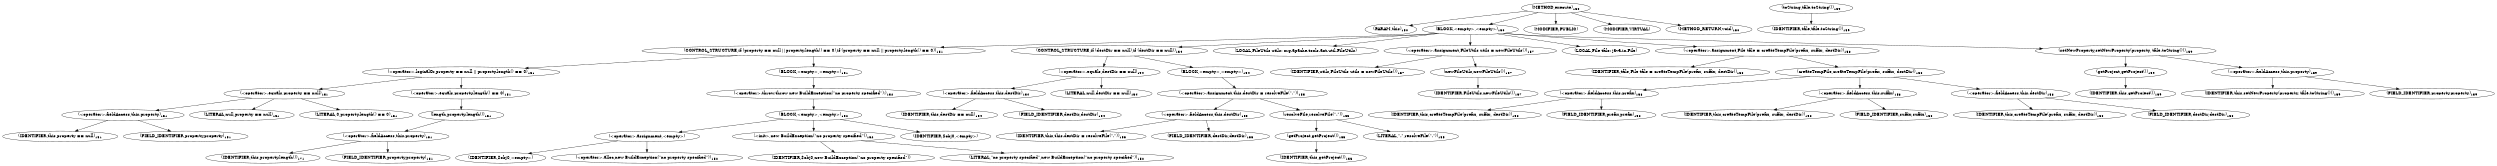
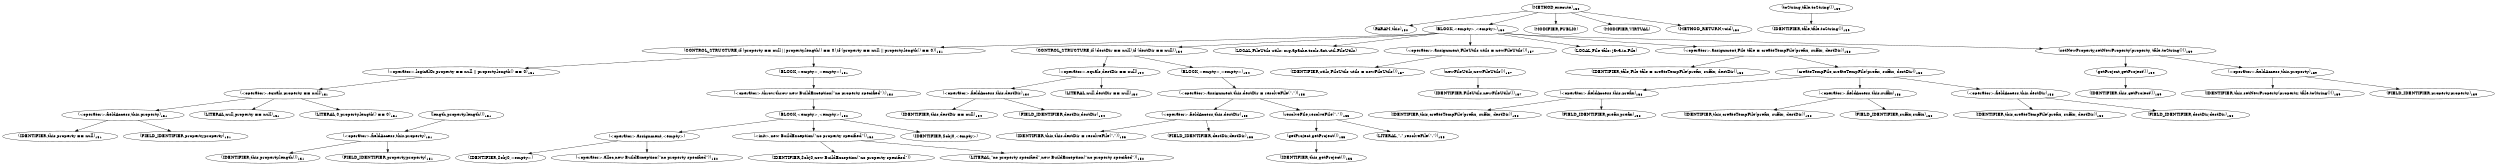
(1474, 60) -> none
(461, 94) -> none
(301, 157) -> (301, 157)
